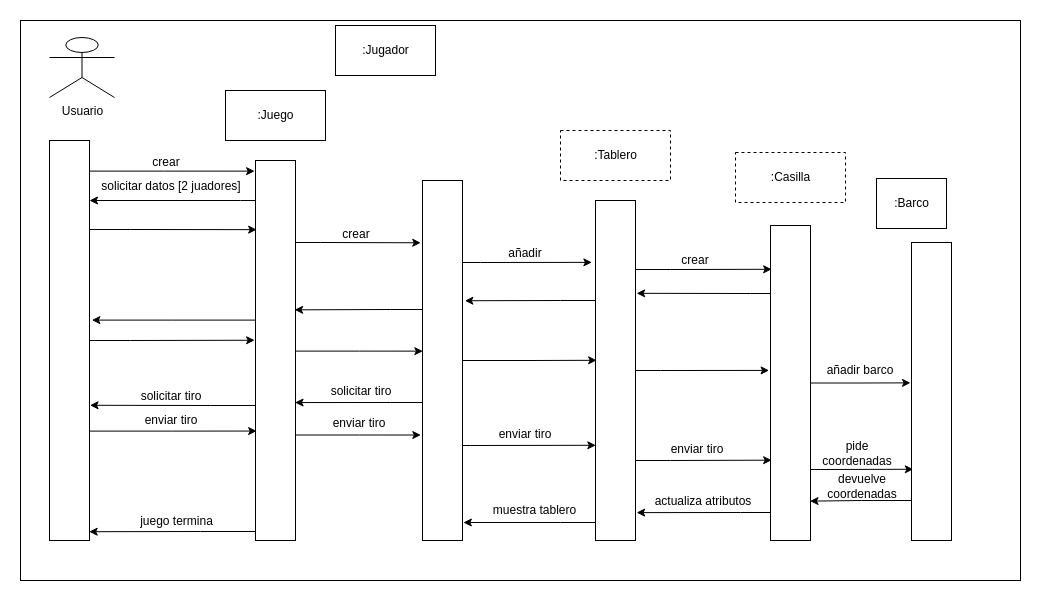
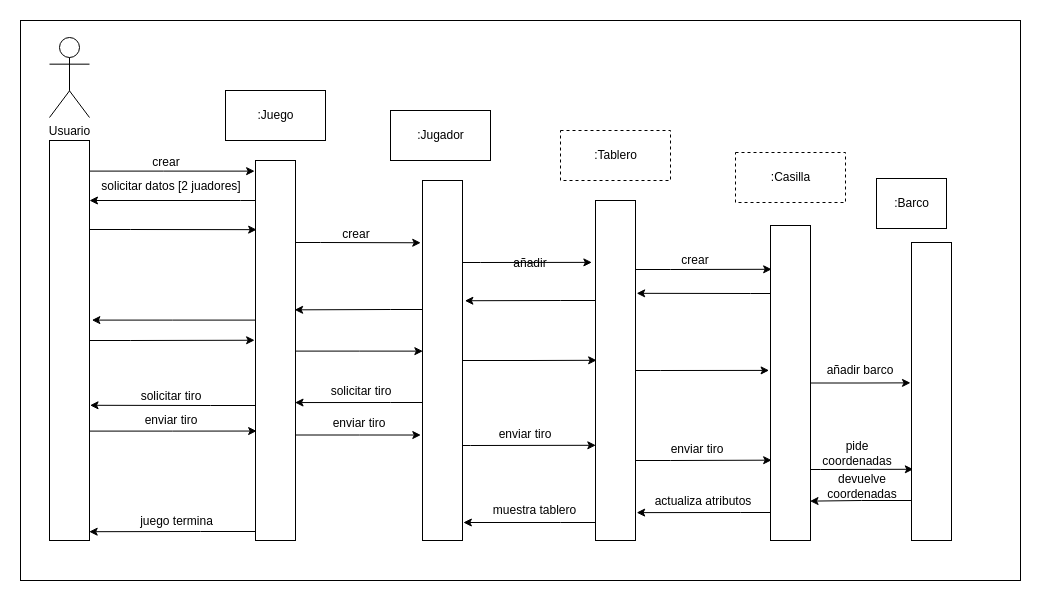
(386, 51) -> (441, 136)
(82, 68) -> (70, 78)
(526, 253) -> (531, 263)
